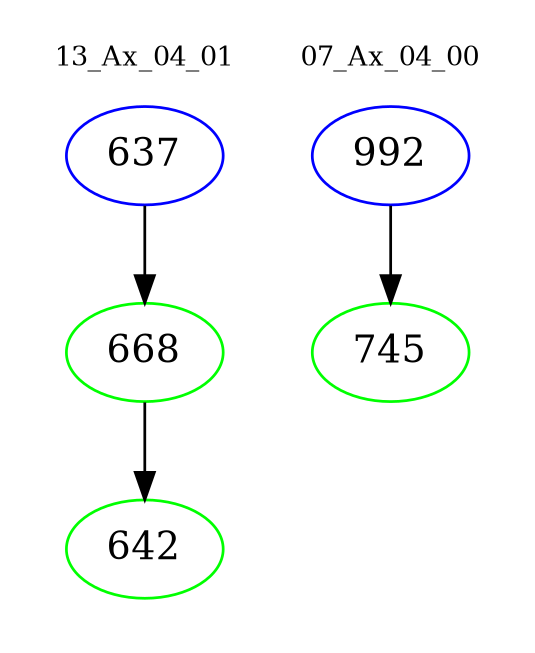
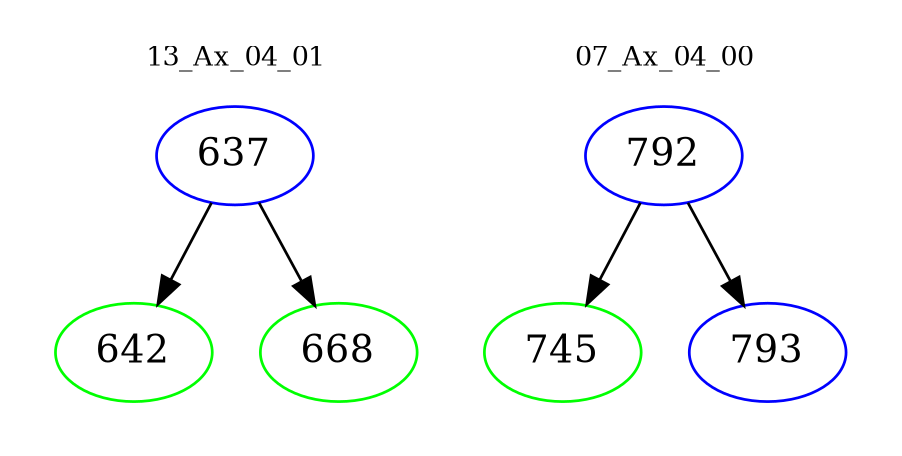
(391, 156) -> (664, 156)
none -> (768, 352)
(145, 437) -> (191, 241)
